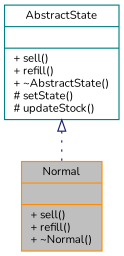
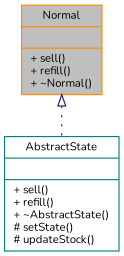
(62, 146) -> (62, 121)
